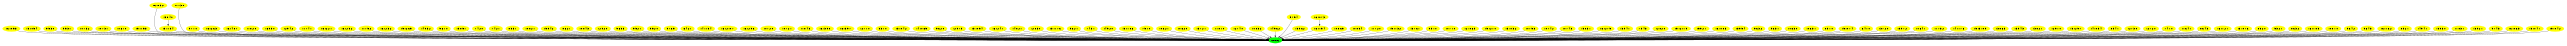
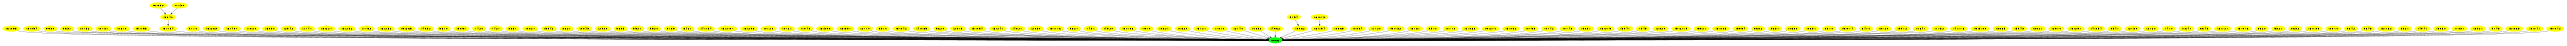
(1287, 29) -> (1297, 22)
(700, 38) -> (163, 11)
(713, 39) -> (174, 11)
